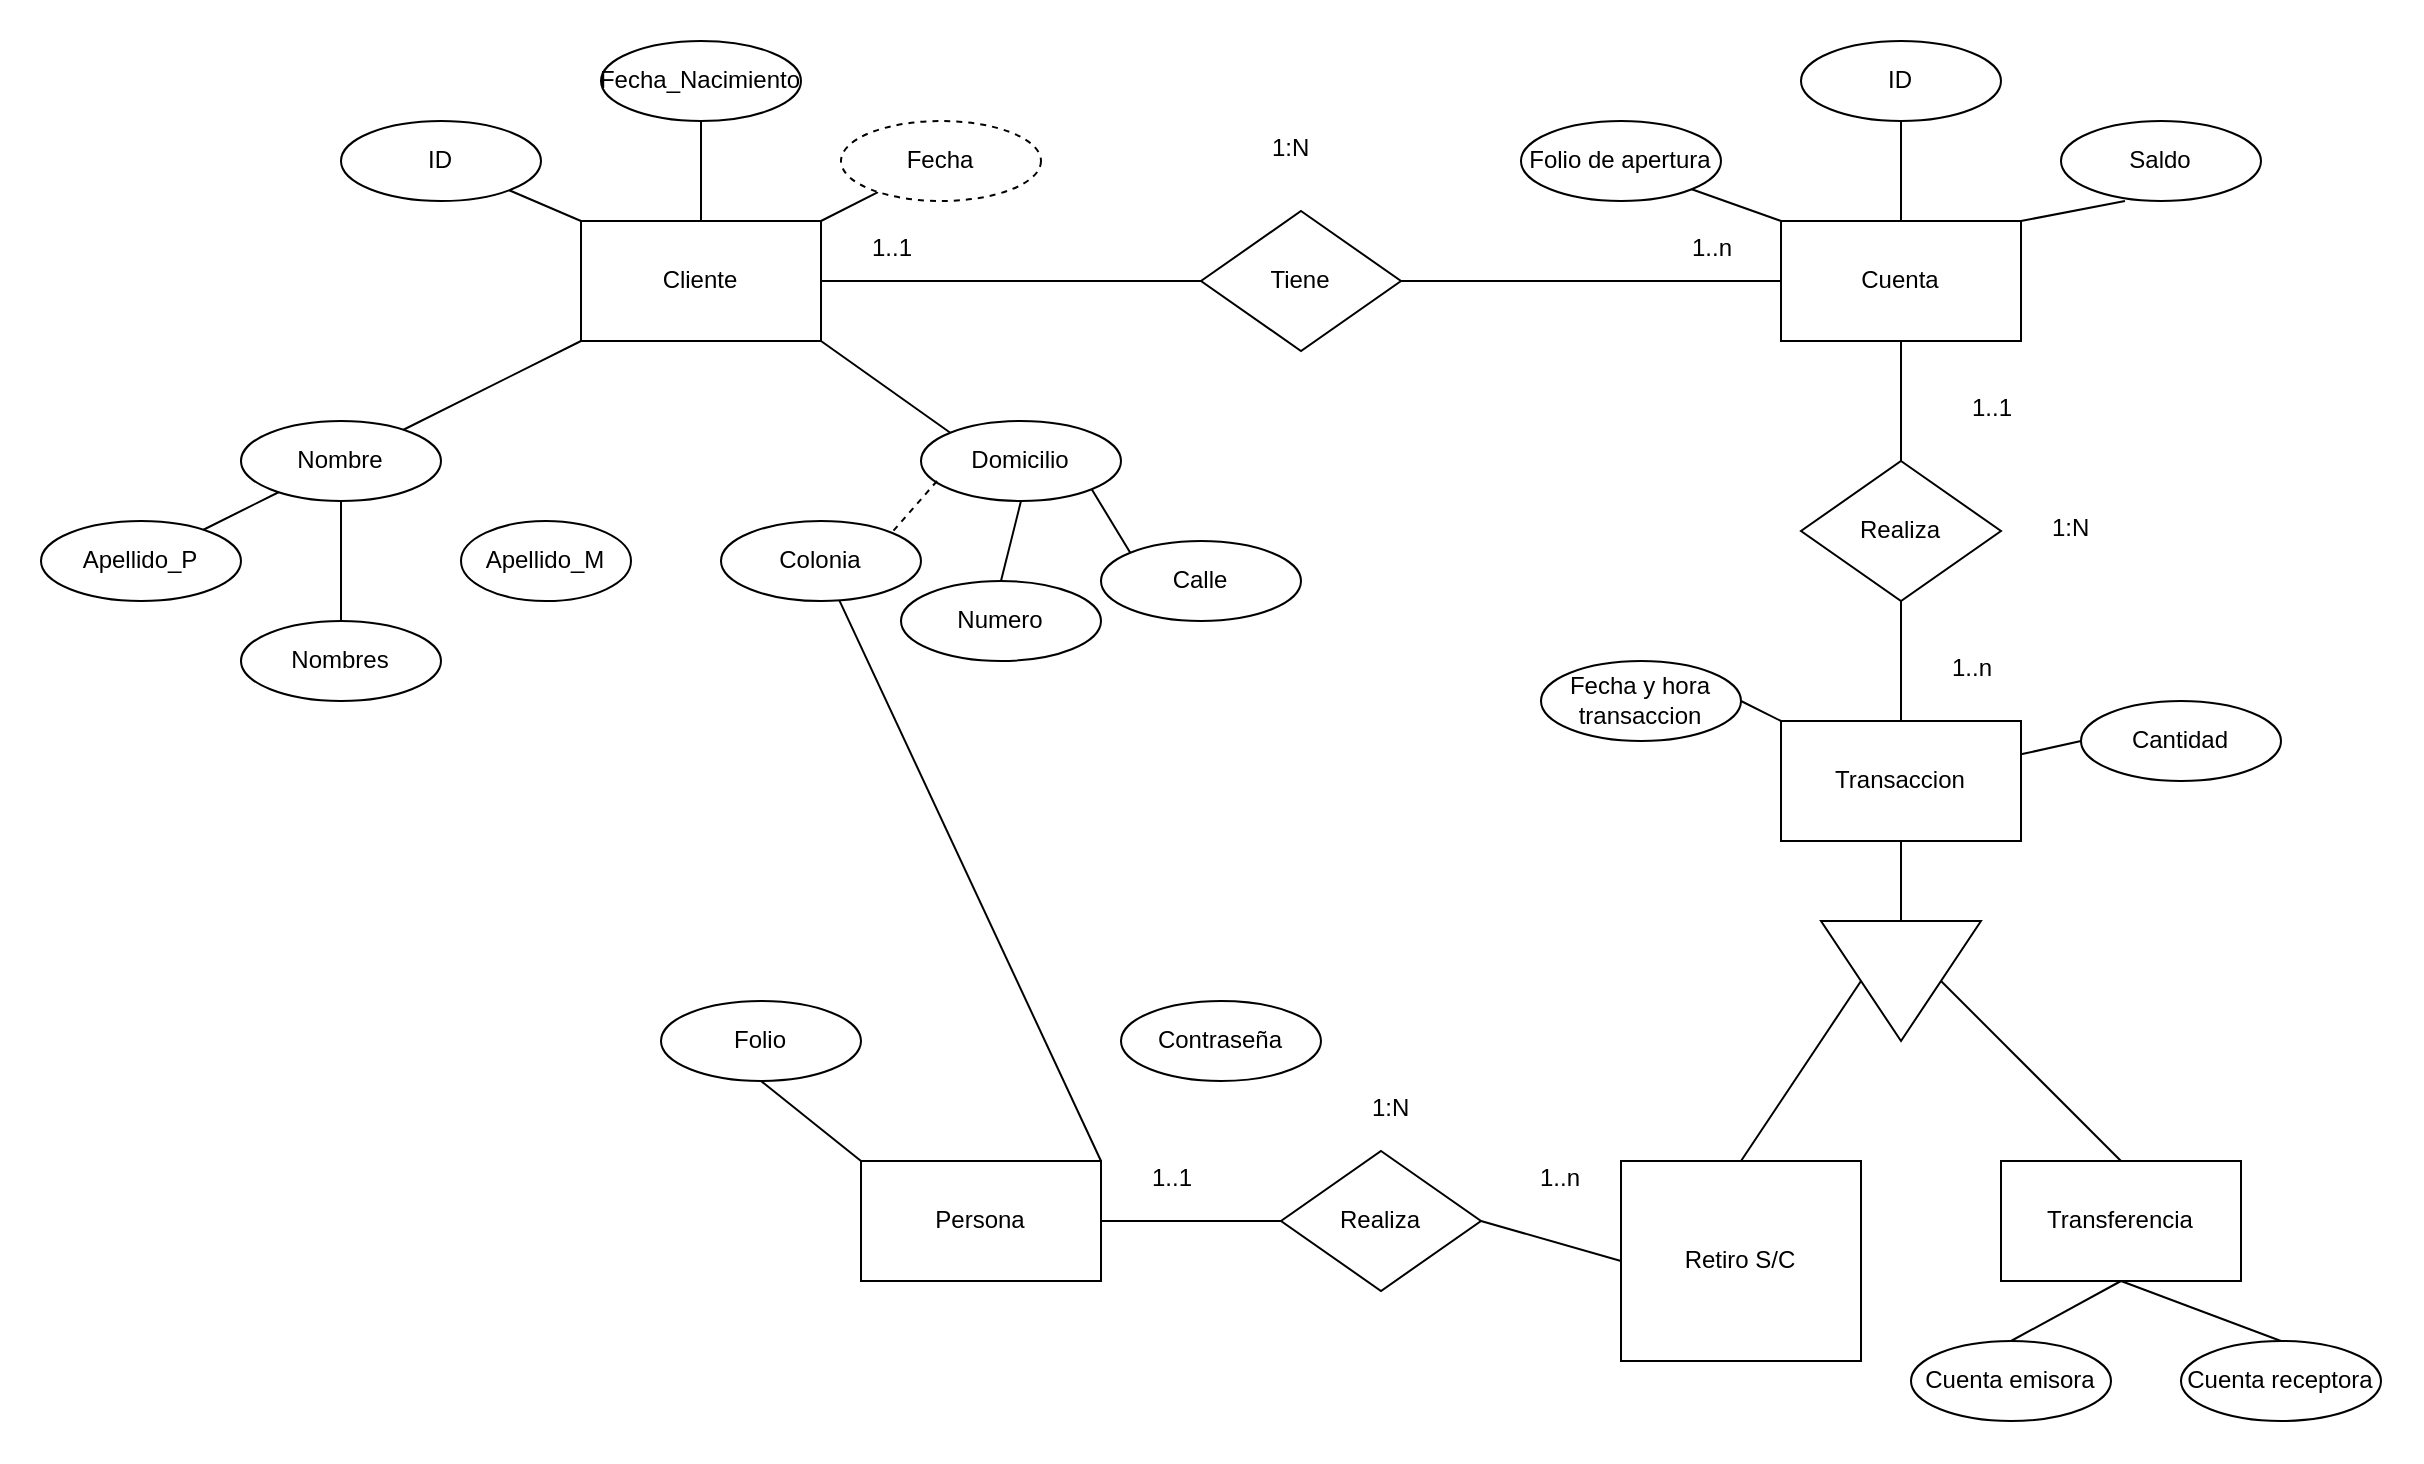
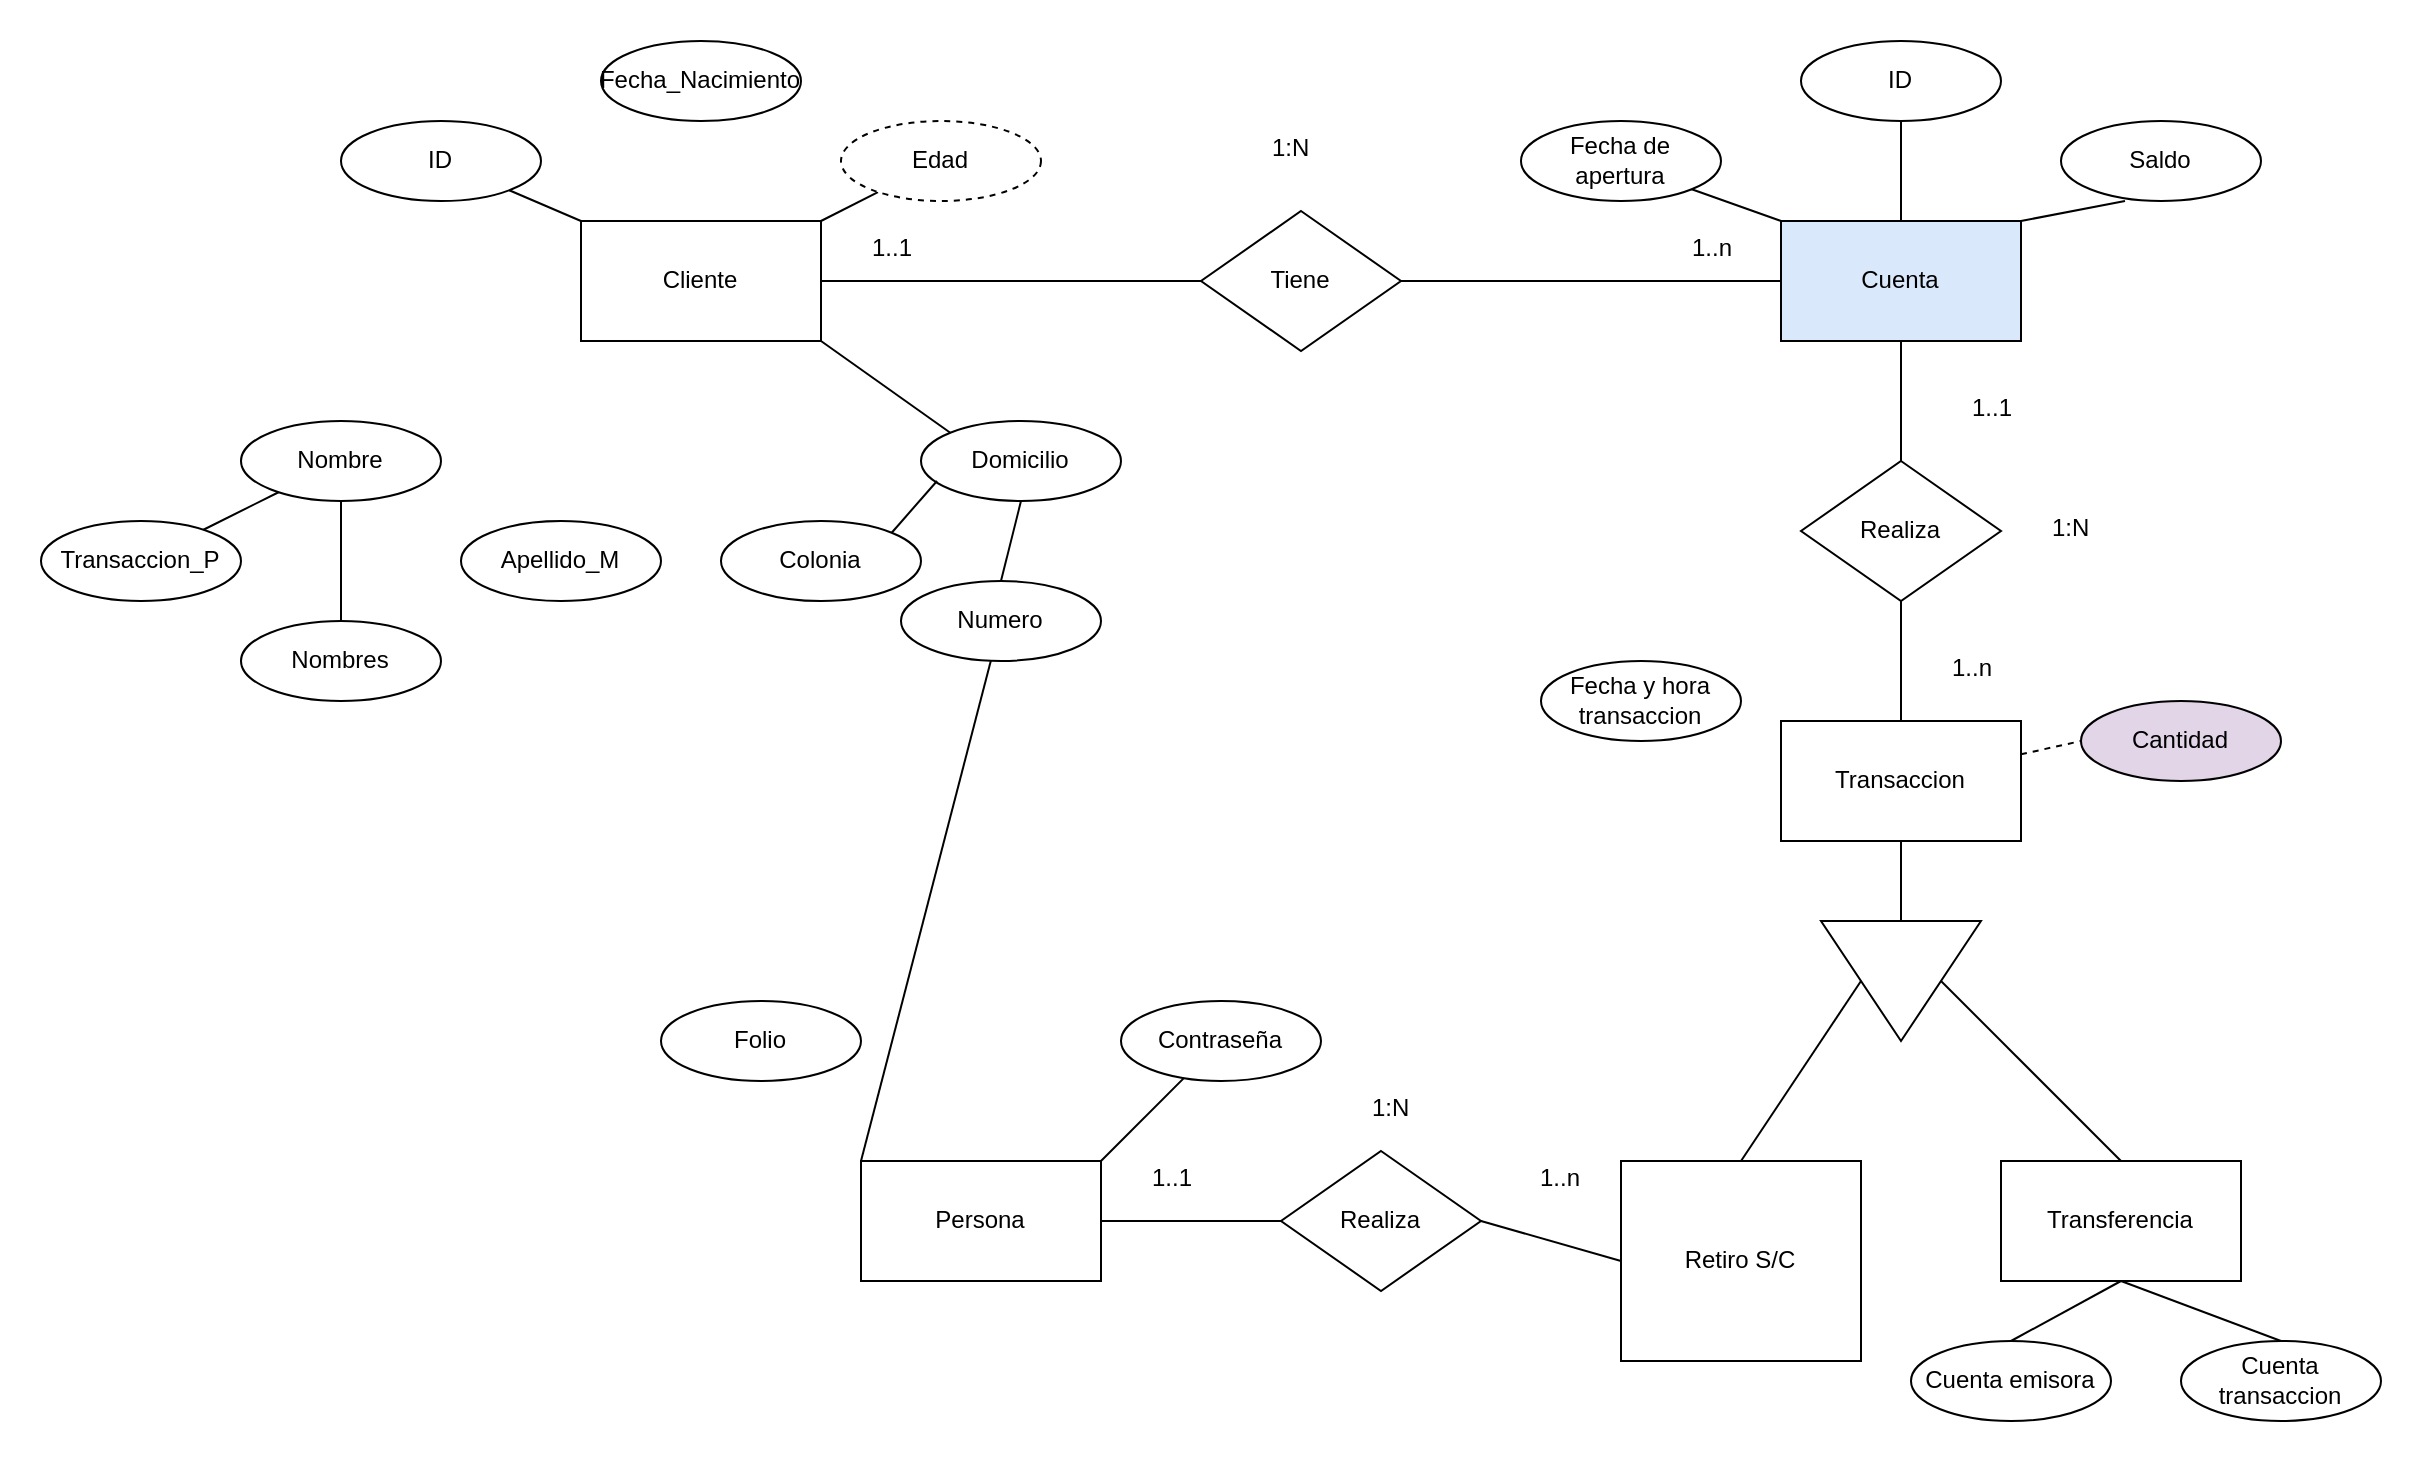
(941, 161) -> (941, 161)
(1621, 161) -> (1621, 161)
(701, 171) -> none
(1901, 281) -> (1901, 281)
(492, 385) -> none
(913, 508) -> (913, 508)
(1111, 521) -> none
(141, 561) -> (141, 561)
(546, 561) -> (561, 561)
(1201, 581) -> none
(1761, 711) -> none
(2181, 741) -> (2181, 741)
(2052, 747) -> (2052, 747)
(1025, 998) -> (1142, 1120)
(811, 1121) -> (903, 999)
(2281, 1381) -> (2281, 1381)
